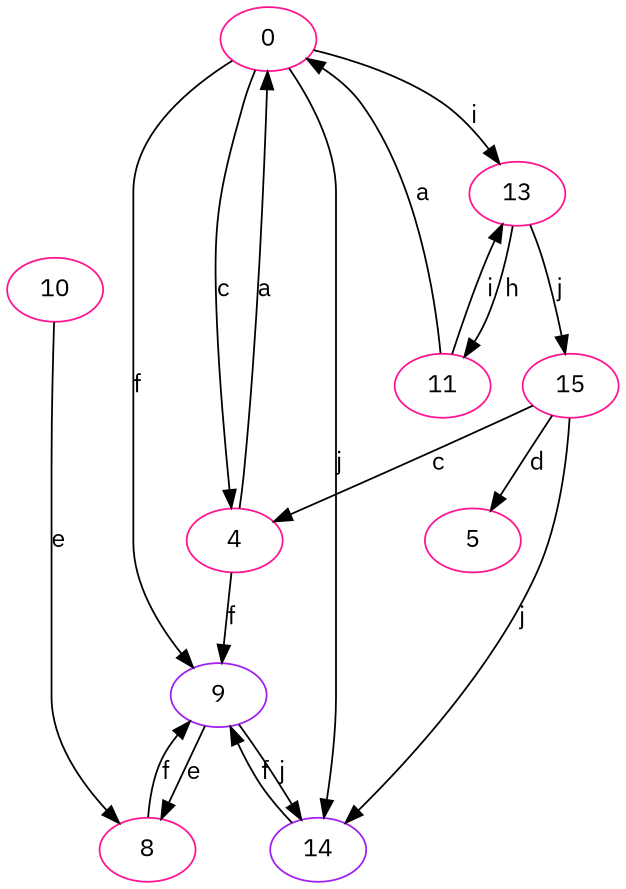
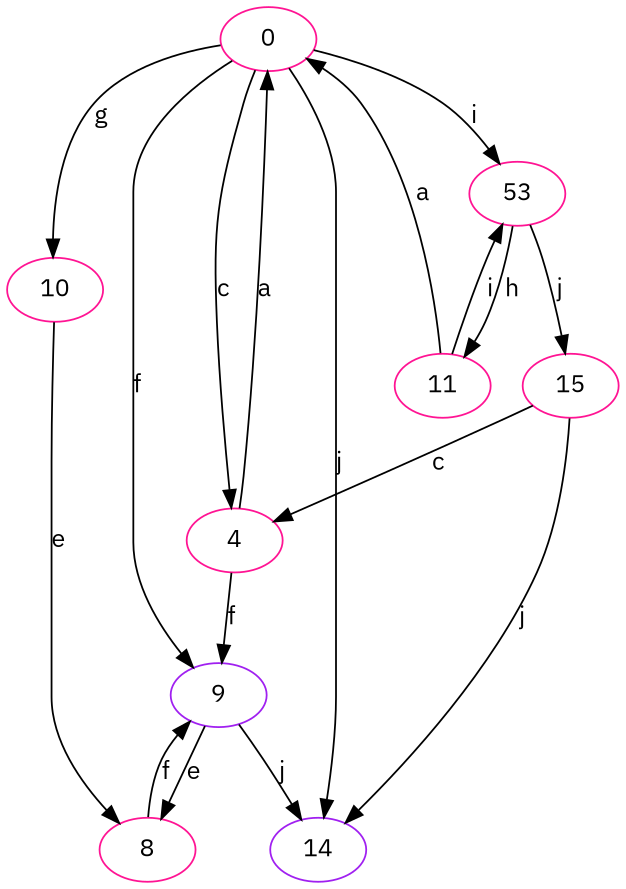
none -> (93, 104)
(517, 194) -> (517, 194)
(473, 540) -> none
(261, 786) -> none
